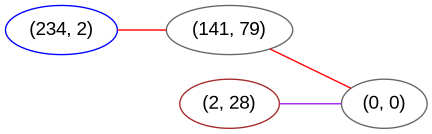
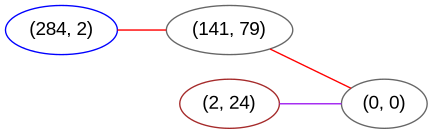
(61, 30) -> (61, 30)
(230, 104) -> (230, 104)
